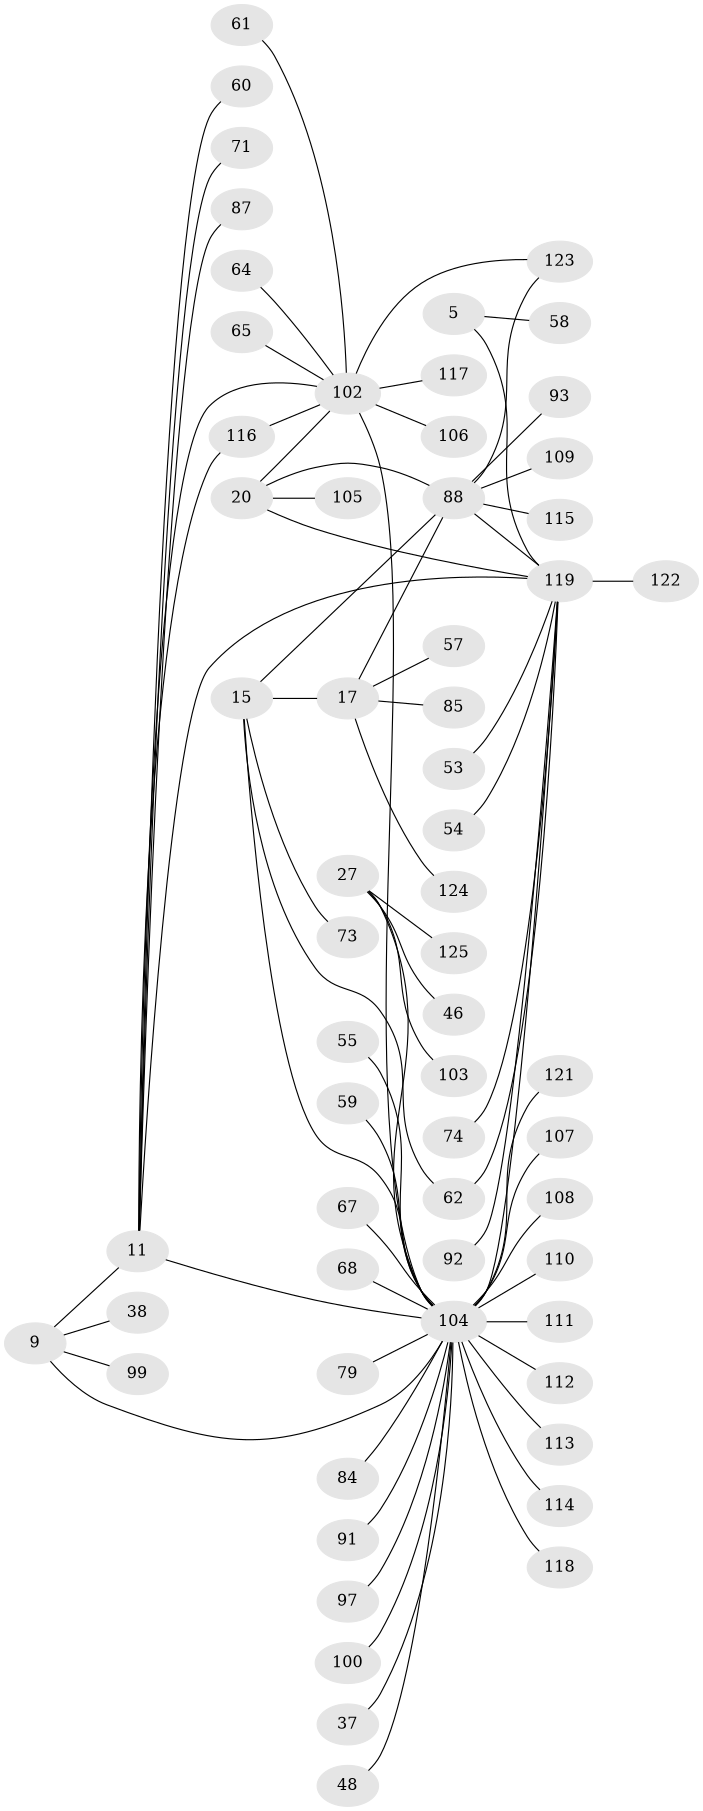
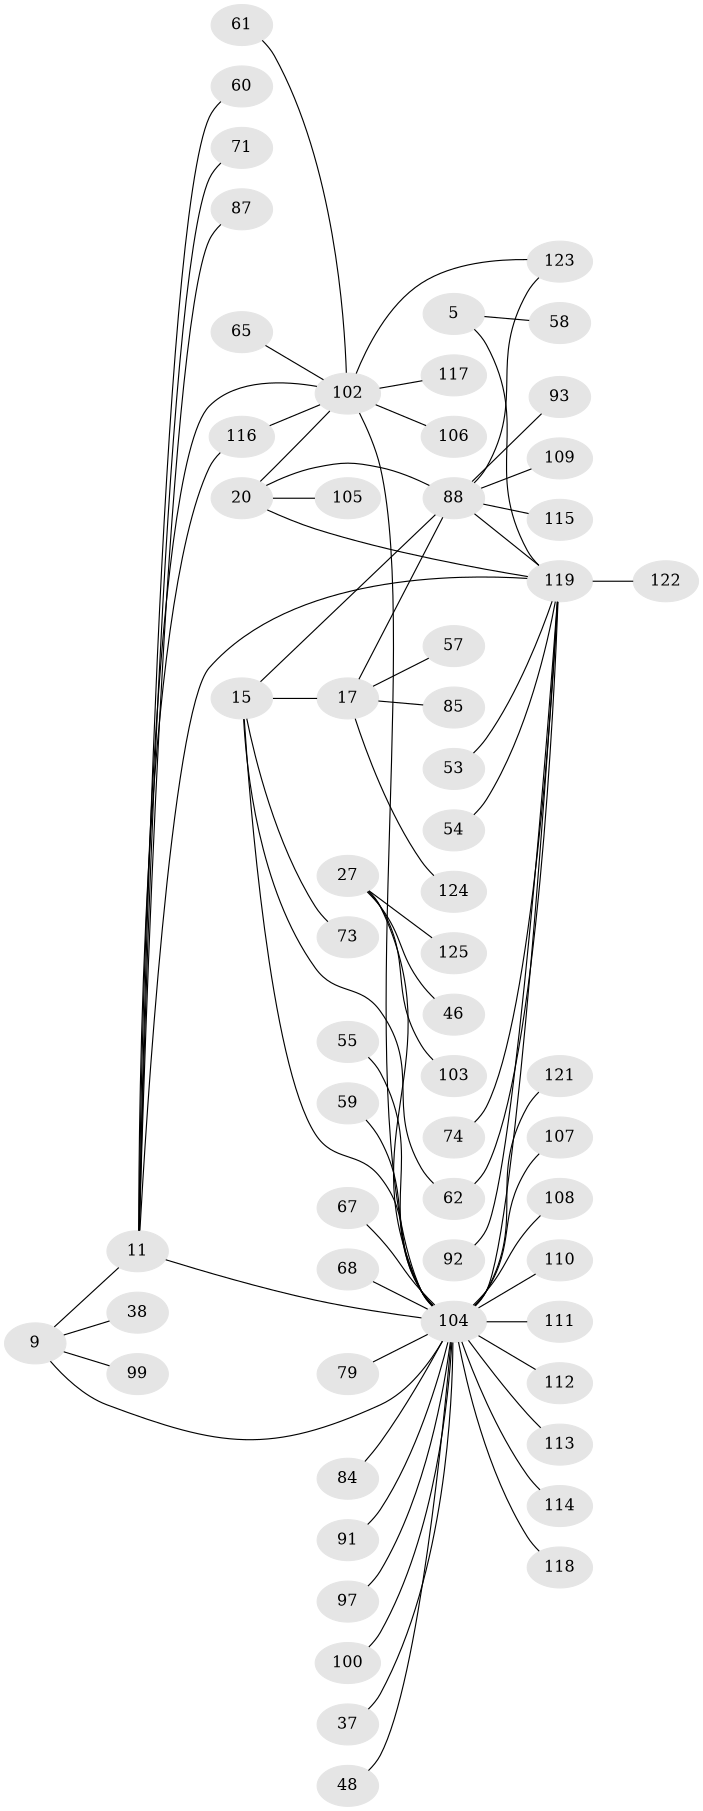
(242, 271) -> none
